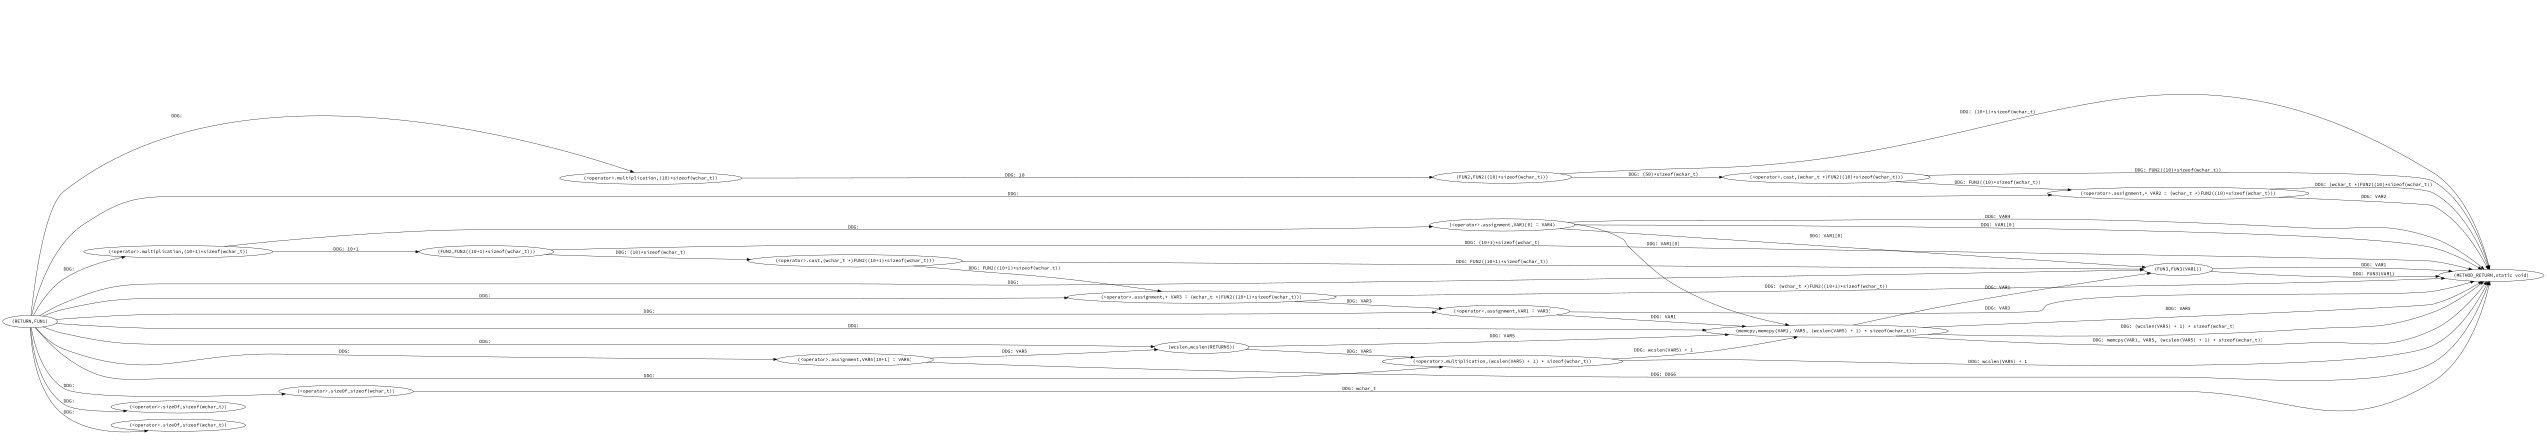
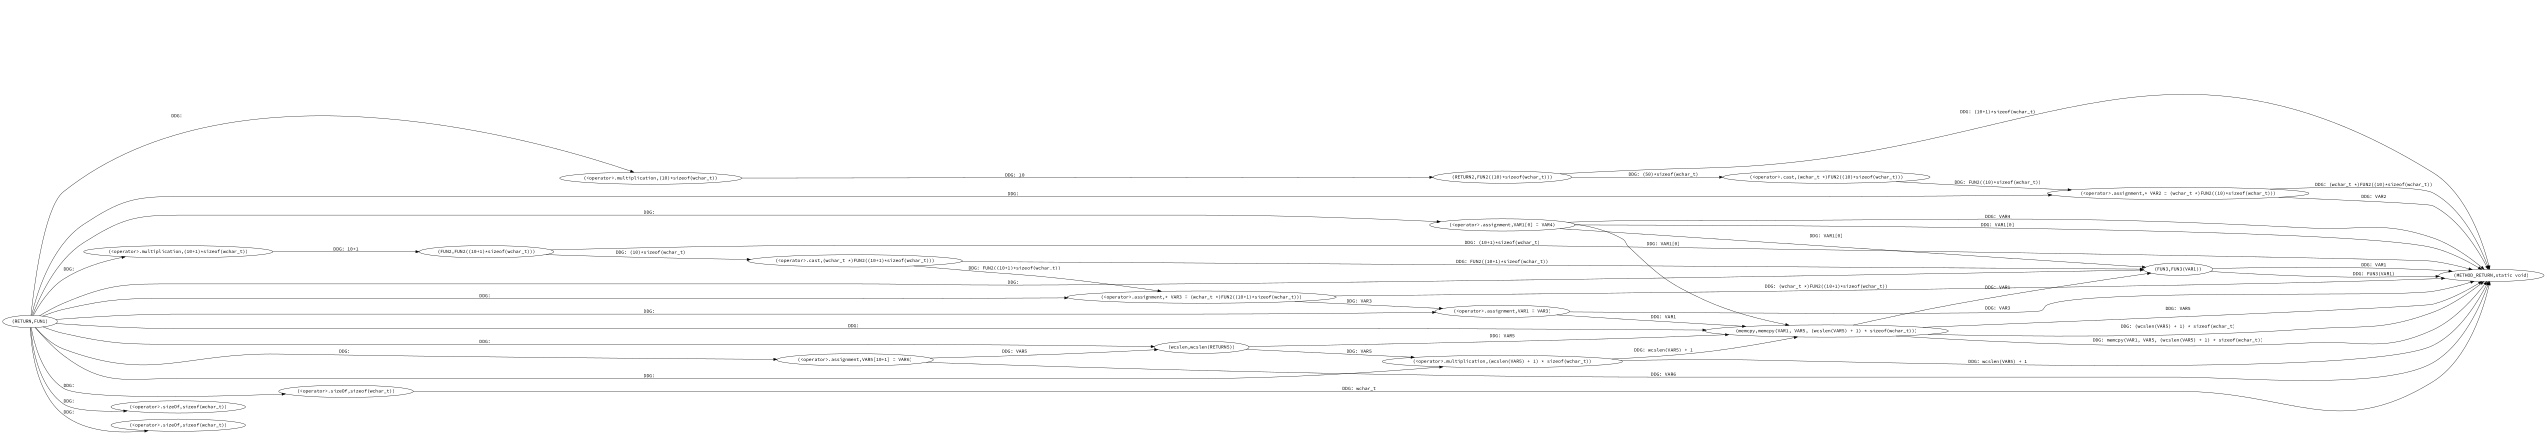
(2231, 172) -> none
(1502, 177) -> (1502, 177)
(826, 230) -> (712, 215)
(1664, 375) -> (1664, 375)
